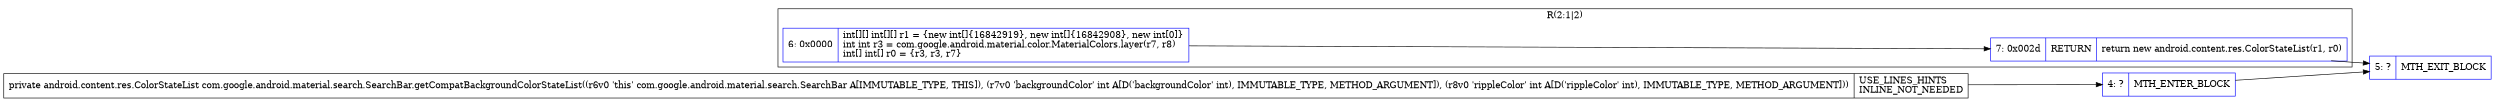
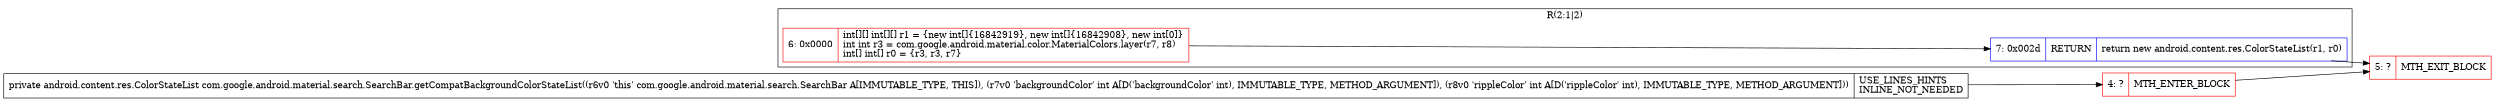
(986, 45) -> (986, 45)
(2430, 68) -> (2430, 68)
(2169, 85) -> (2169, 85)
